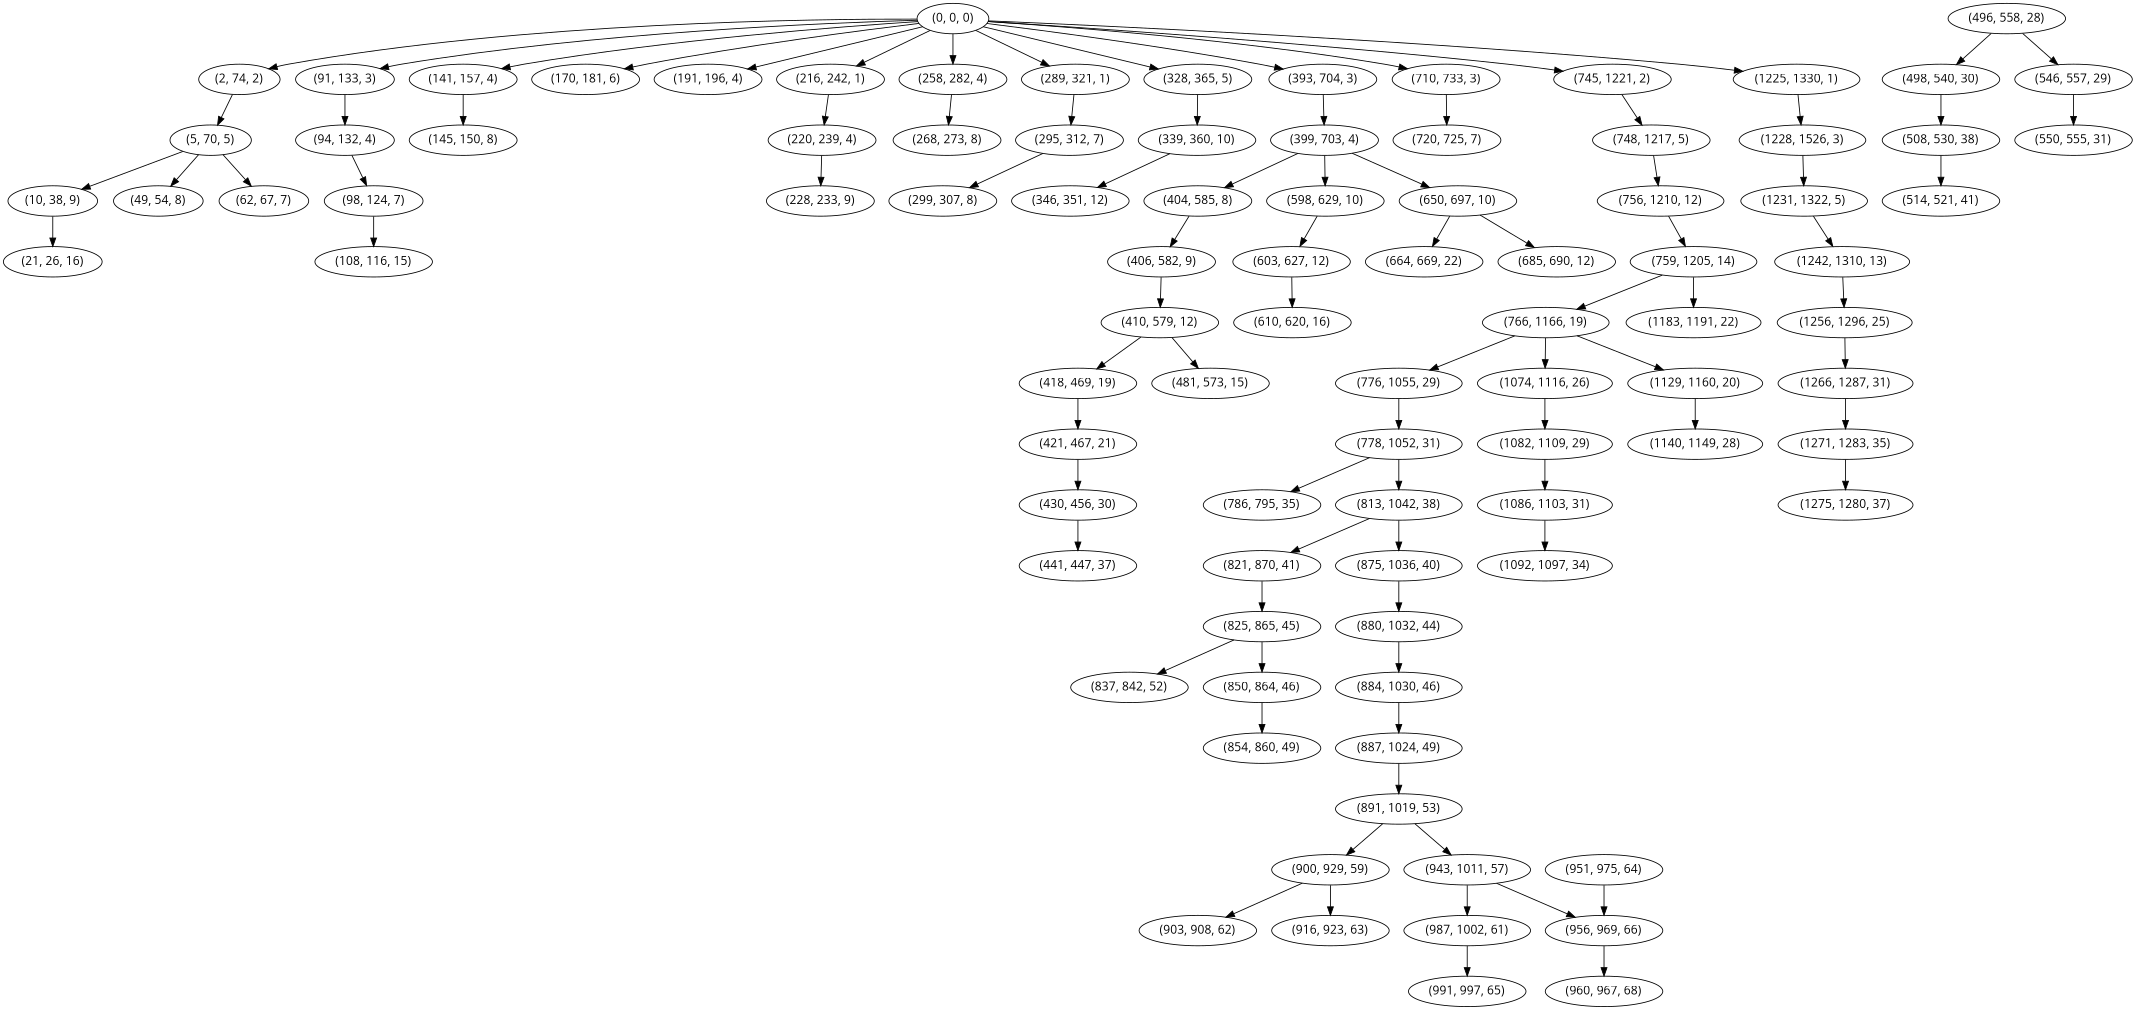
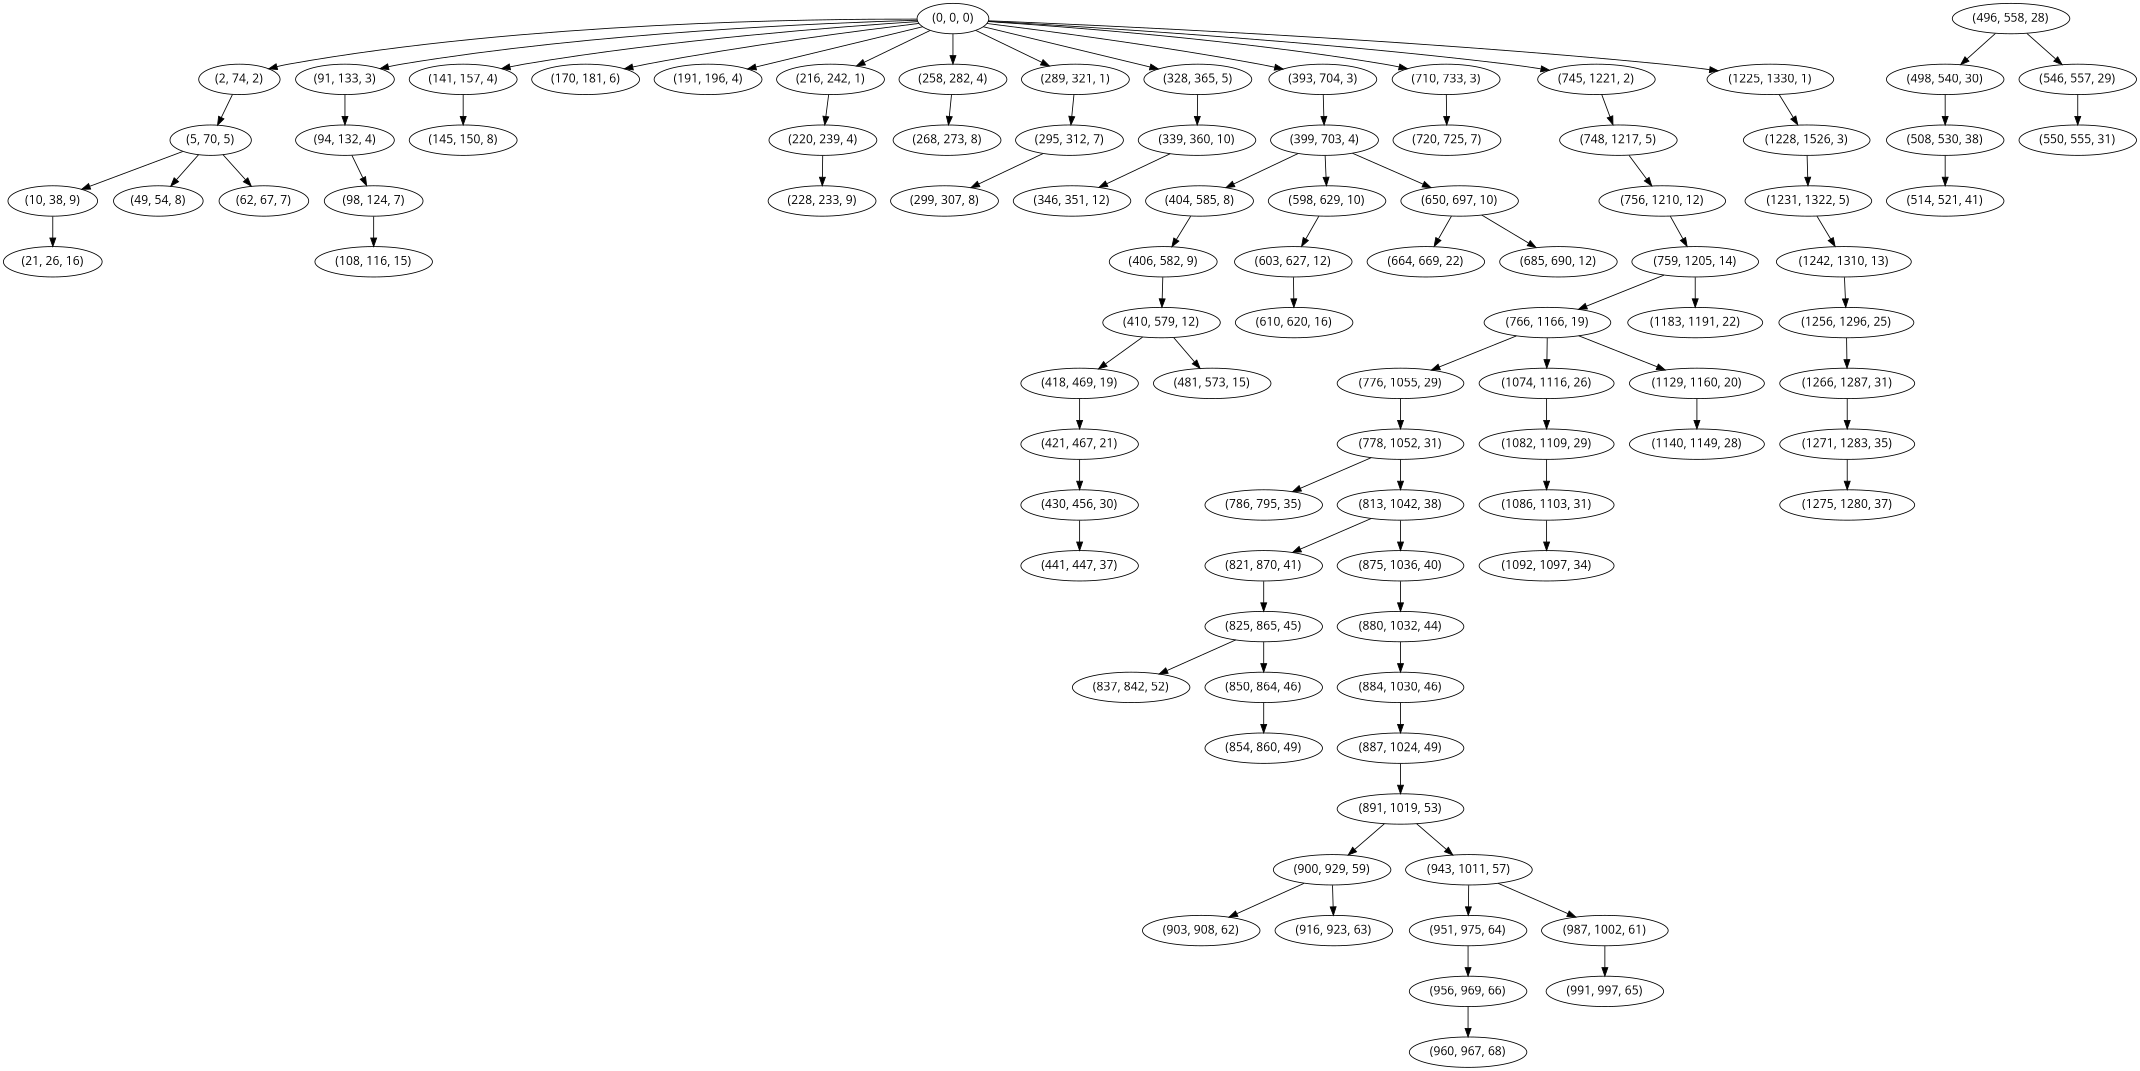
(1532, 899) -> (1469, 896)
